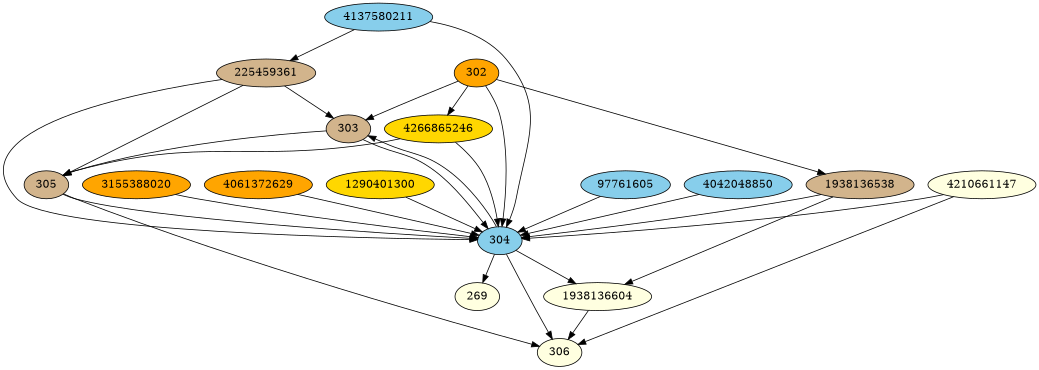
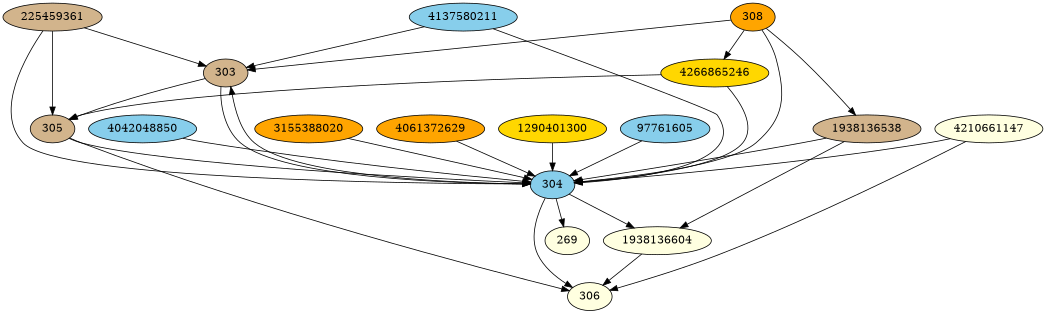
(326, 43) -> (339, 46)
(477, 73) -> (753, 17)
